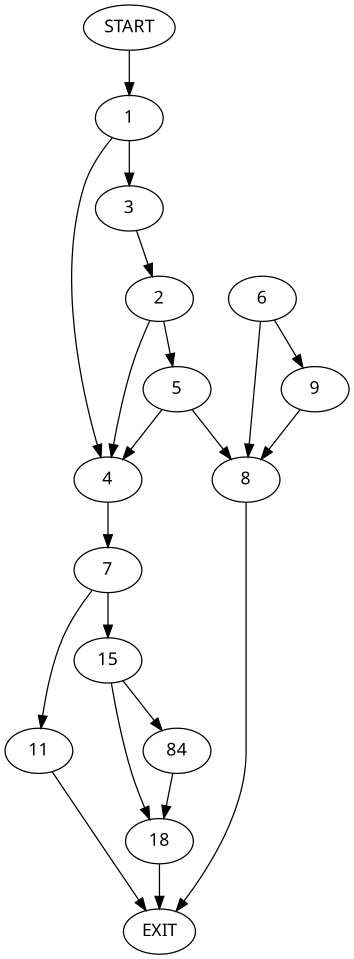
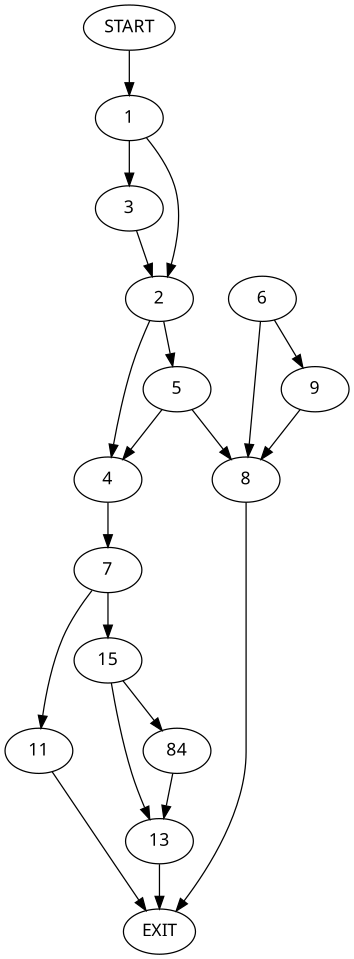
(72, 288) -> (177, 197)
(159, 841) -> (159, 841)
